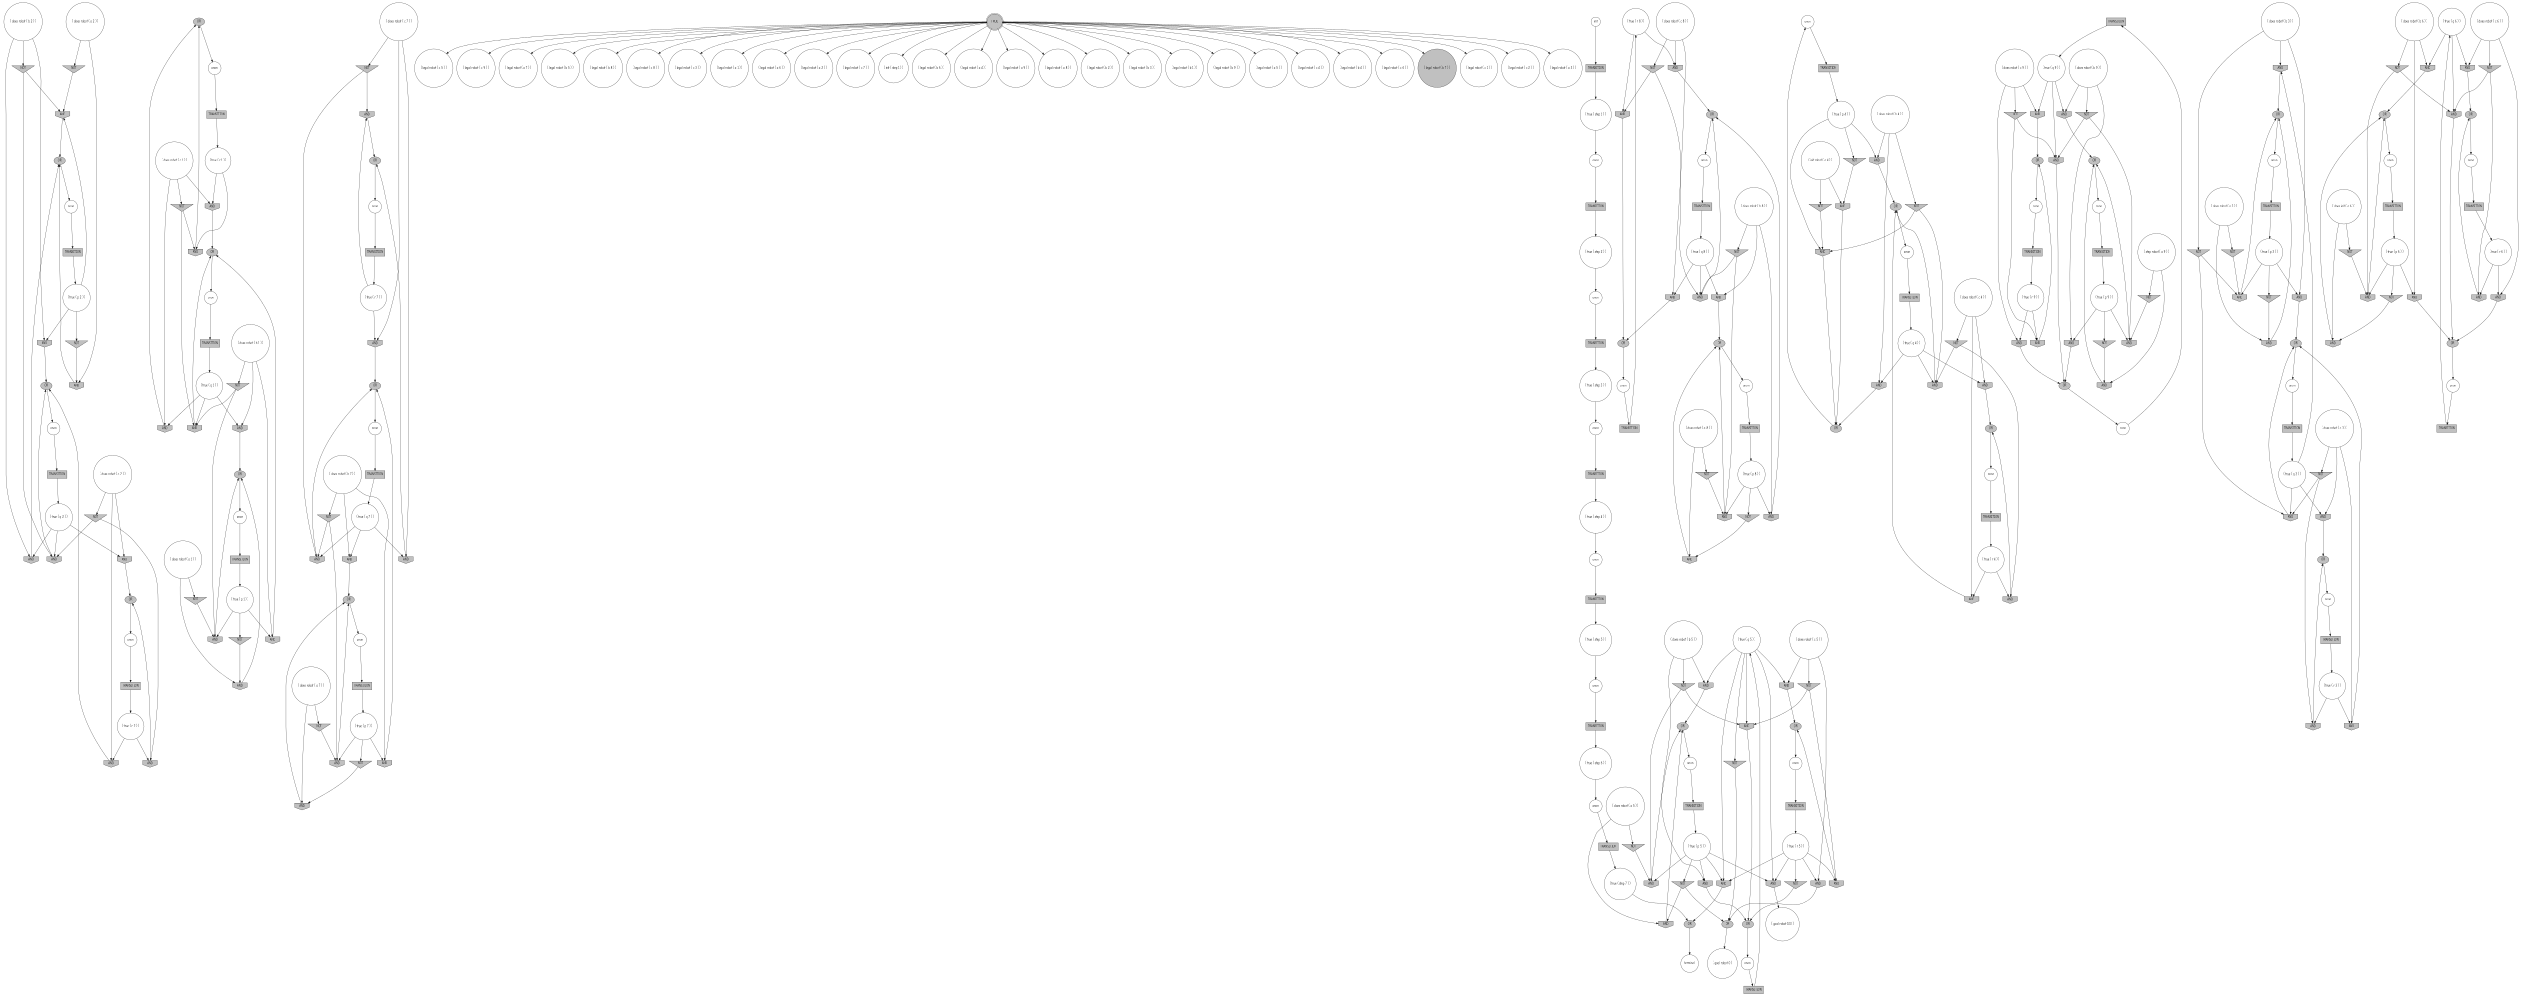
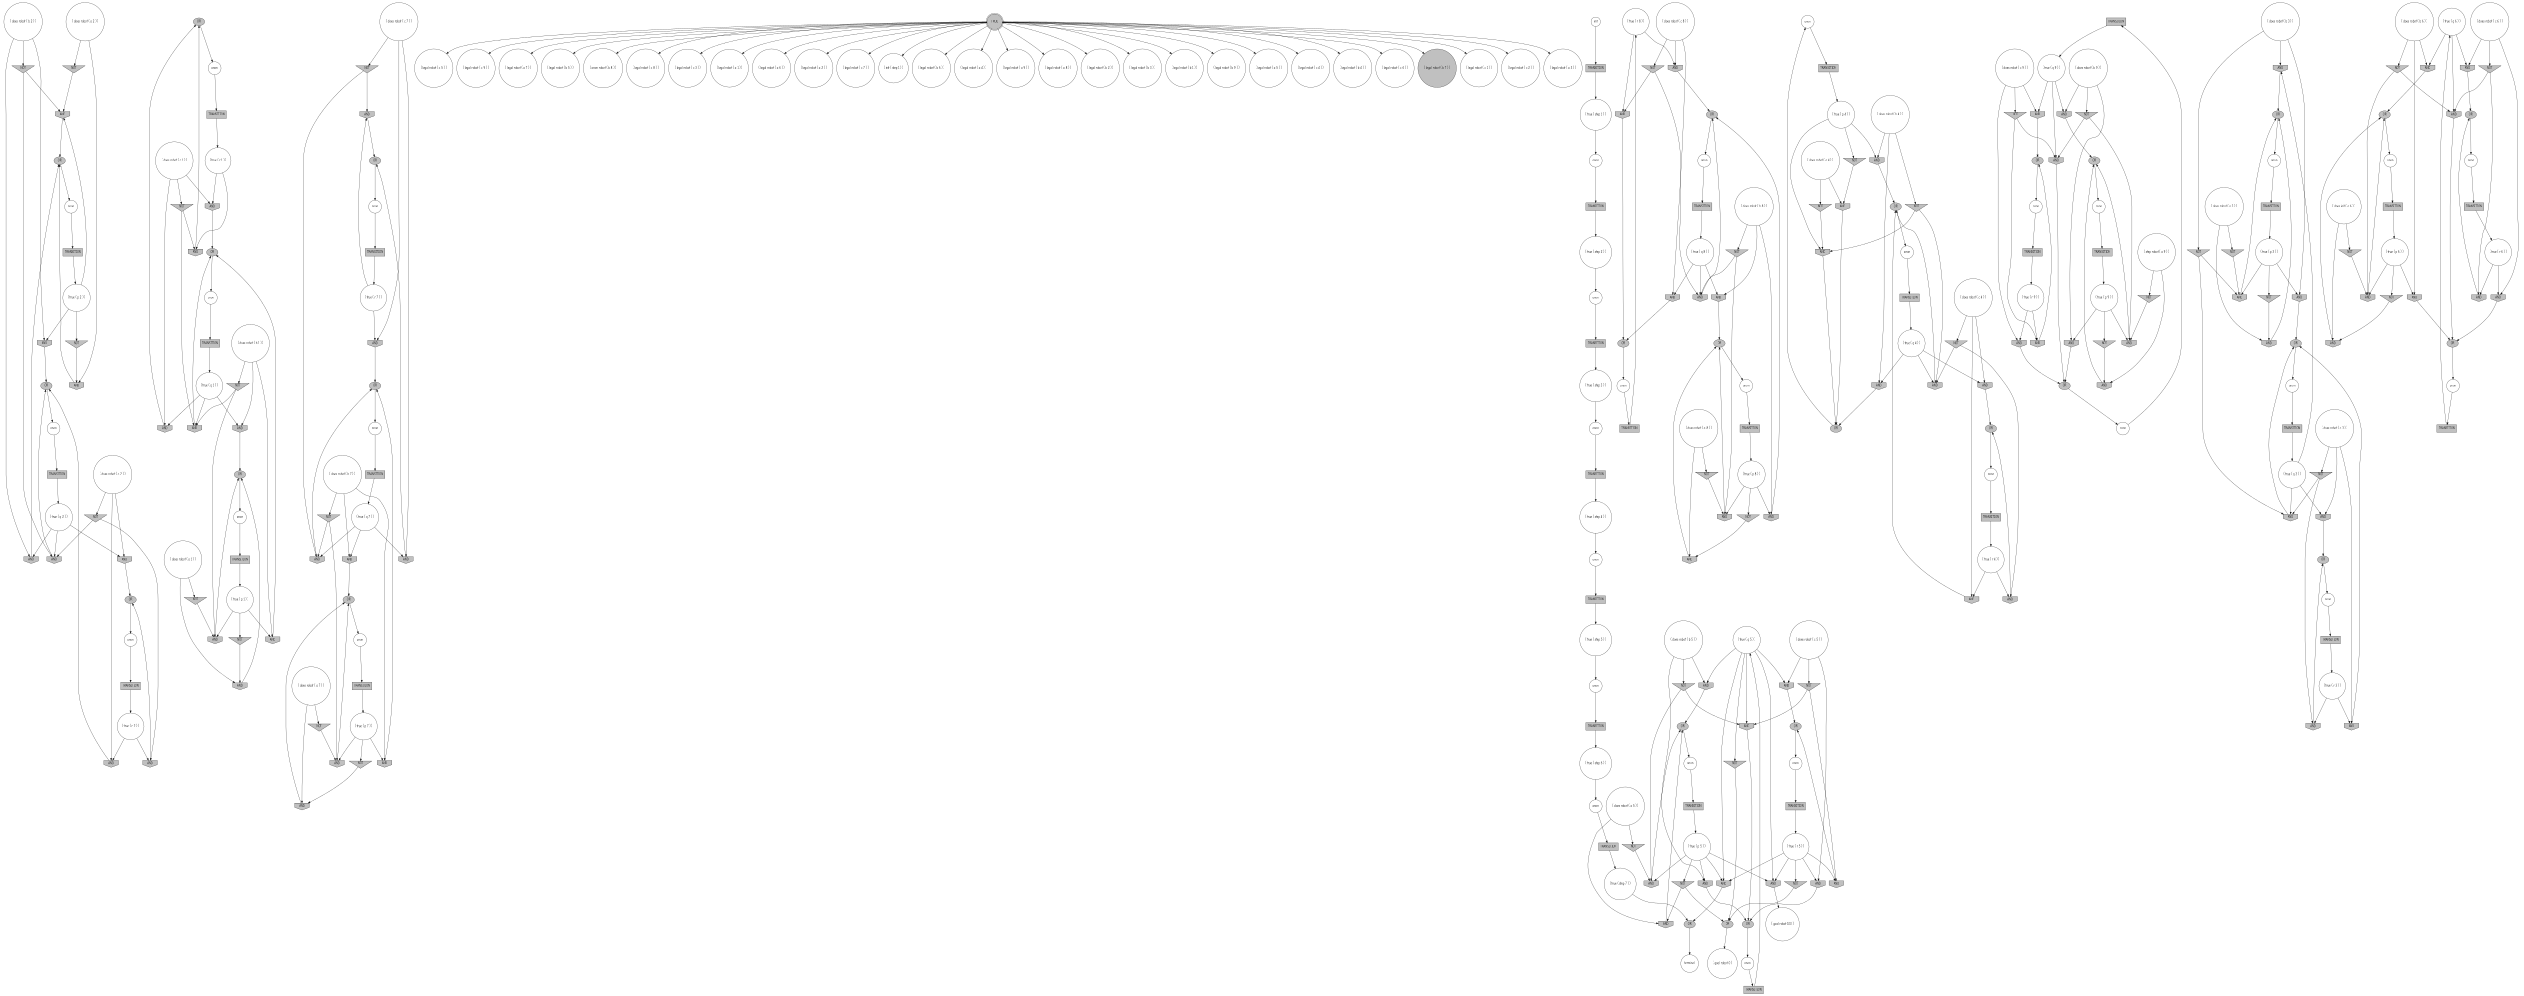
(603, 68) -> (603, 68)
(1820, 161) -> (1820, 161)
